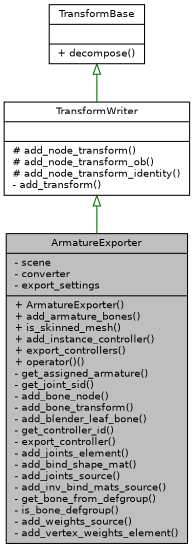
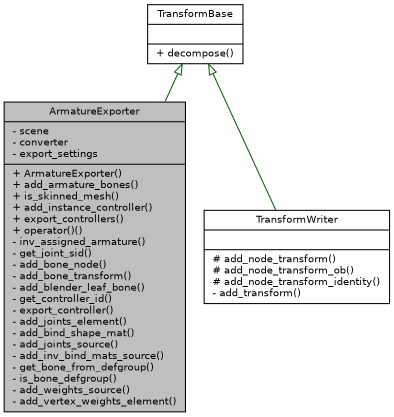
(97, 220) -> (171, 88)
(82, 374) -> (79, 242)
